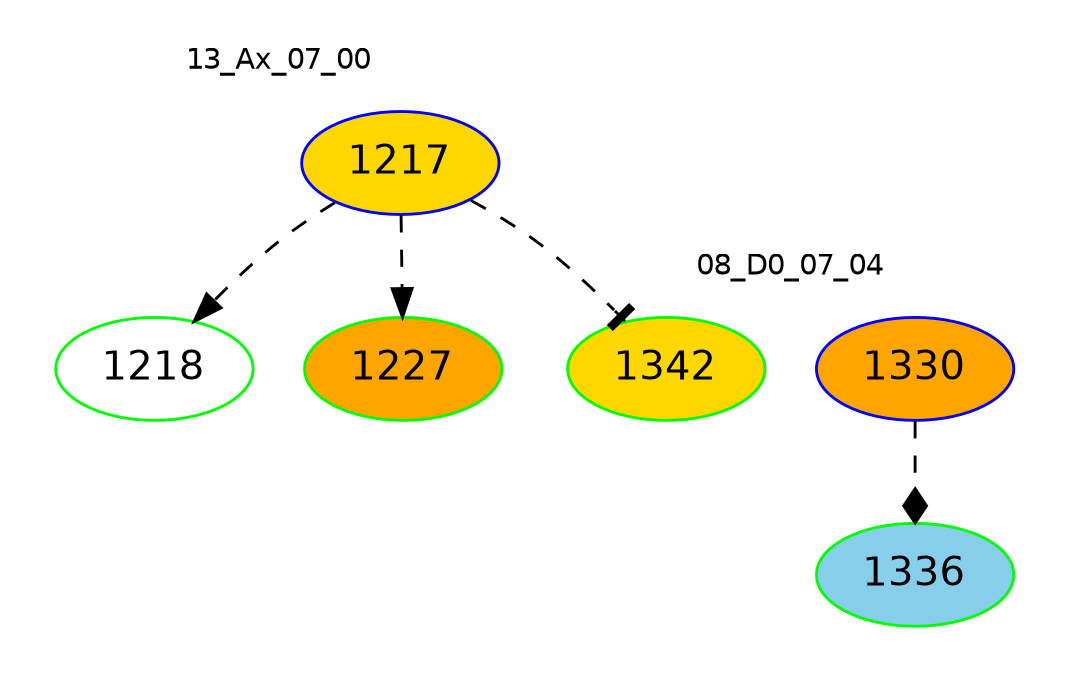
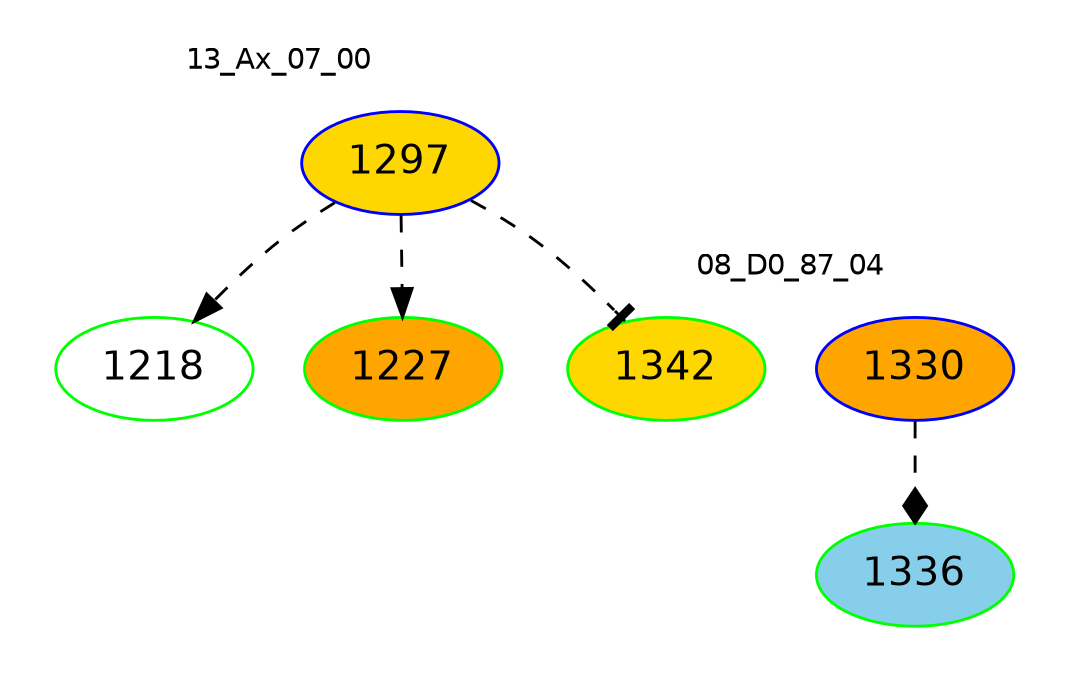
(400, 163) -> (400, 163)
(791, 267) -> (791, 267)
